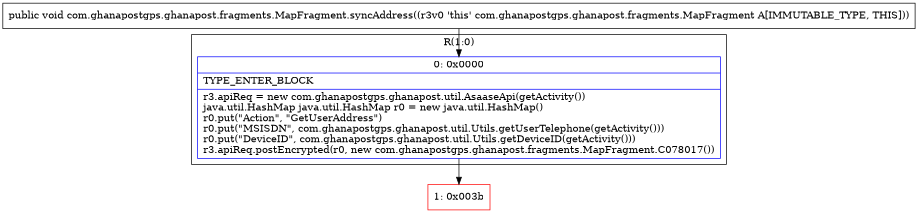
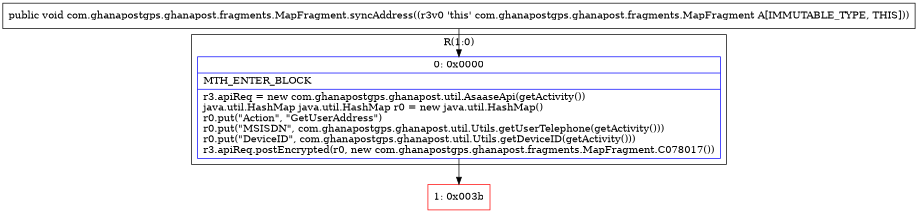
(259, 81) -> (258, 81)
